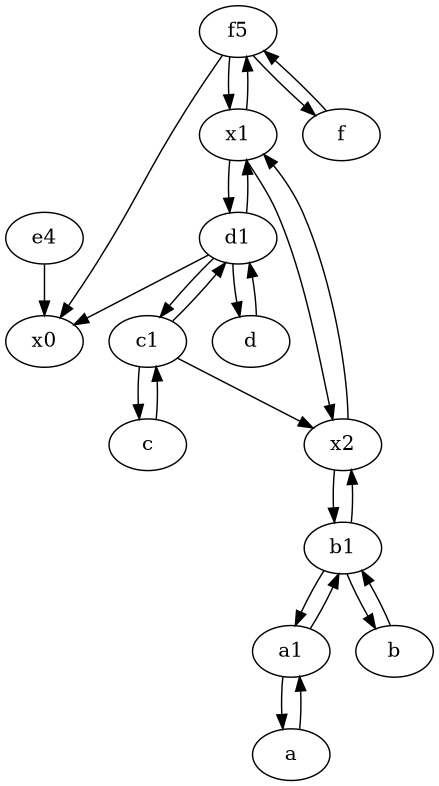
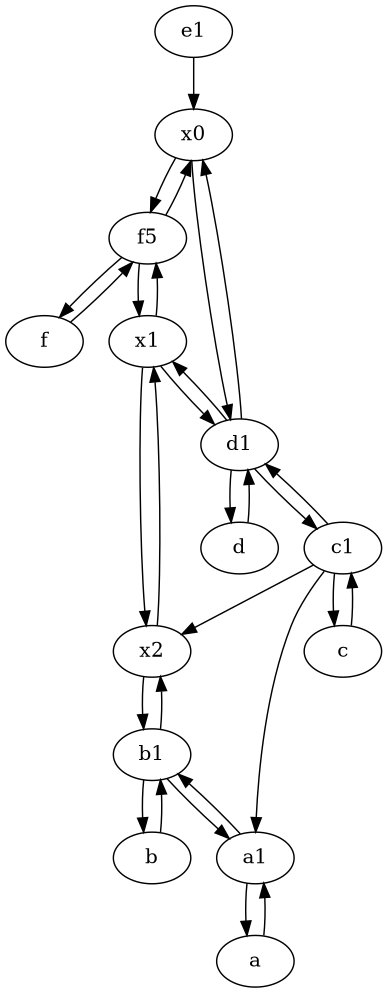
none -> (165, 178)
(44, 238) -> (194, 32)
none -> (206, 284)
none -> (273, 689)
